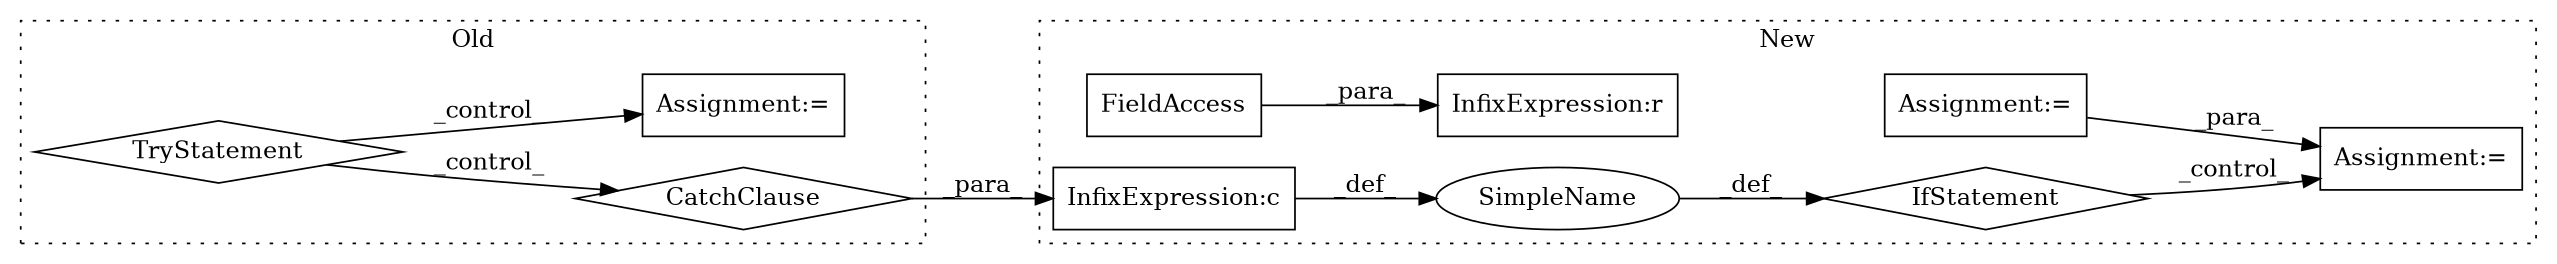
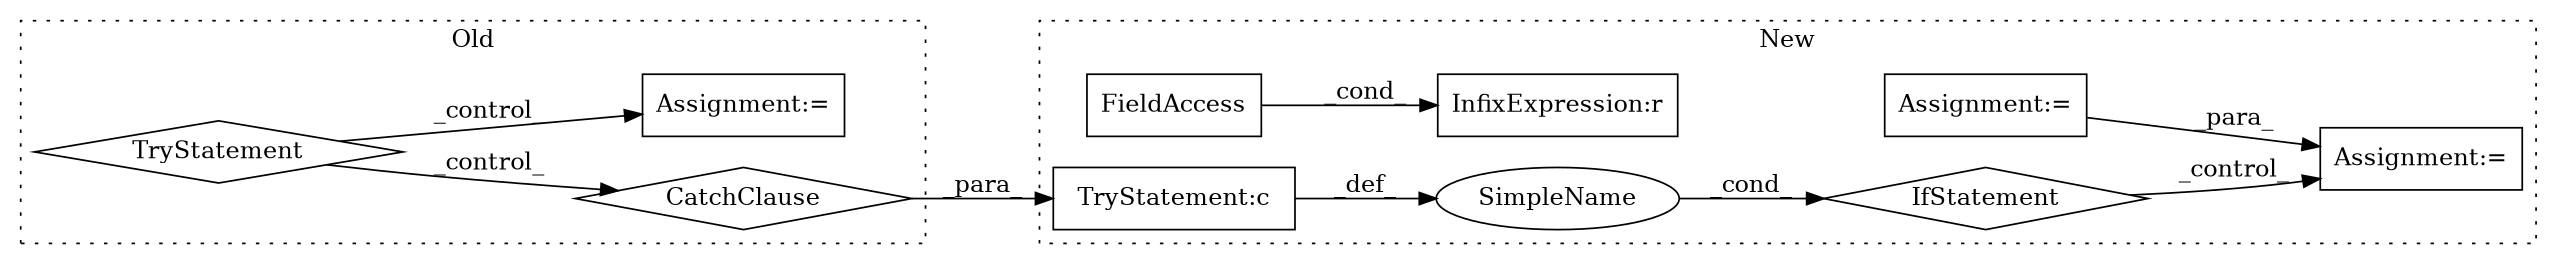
(1366, 92) -> (1366, 92)
(1751, 186) -> (1751, 186)
(1174, 199) -> (1174, 199)
